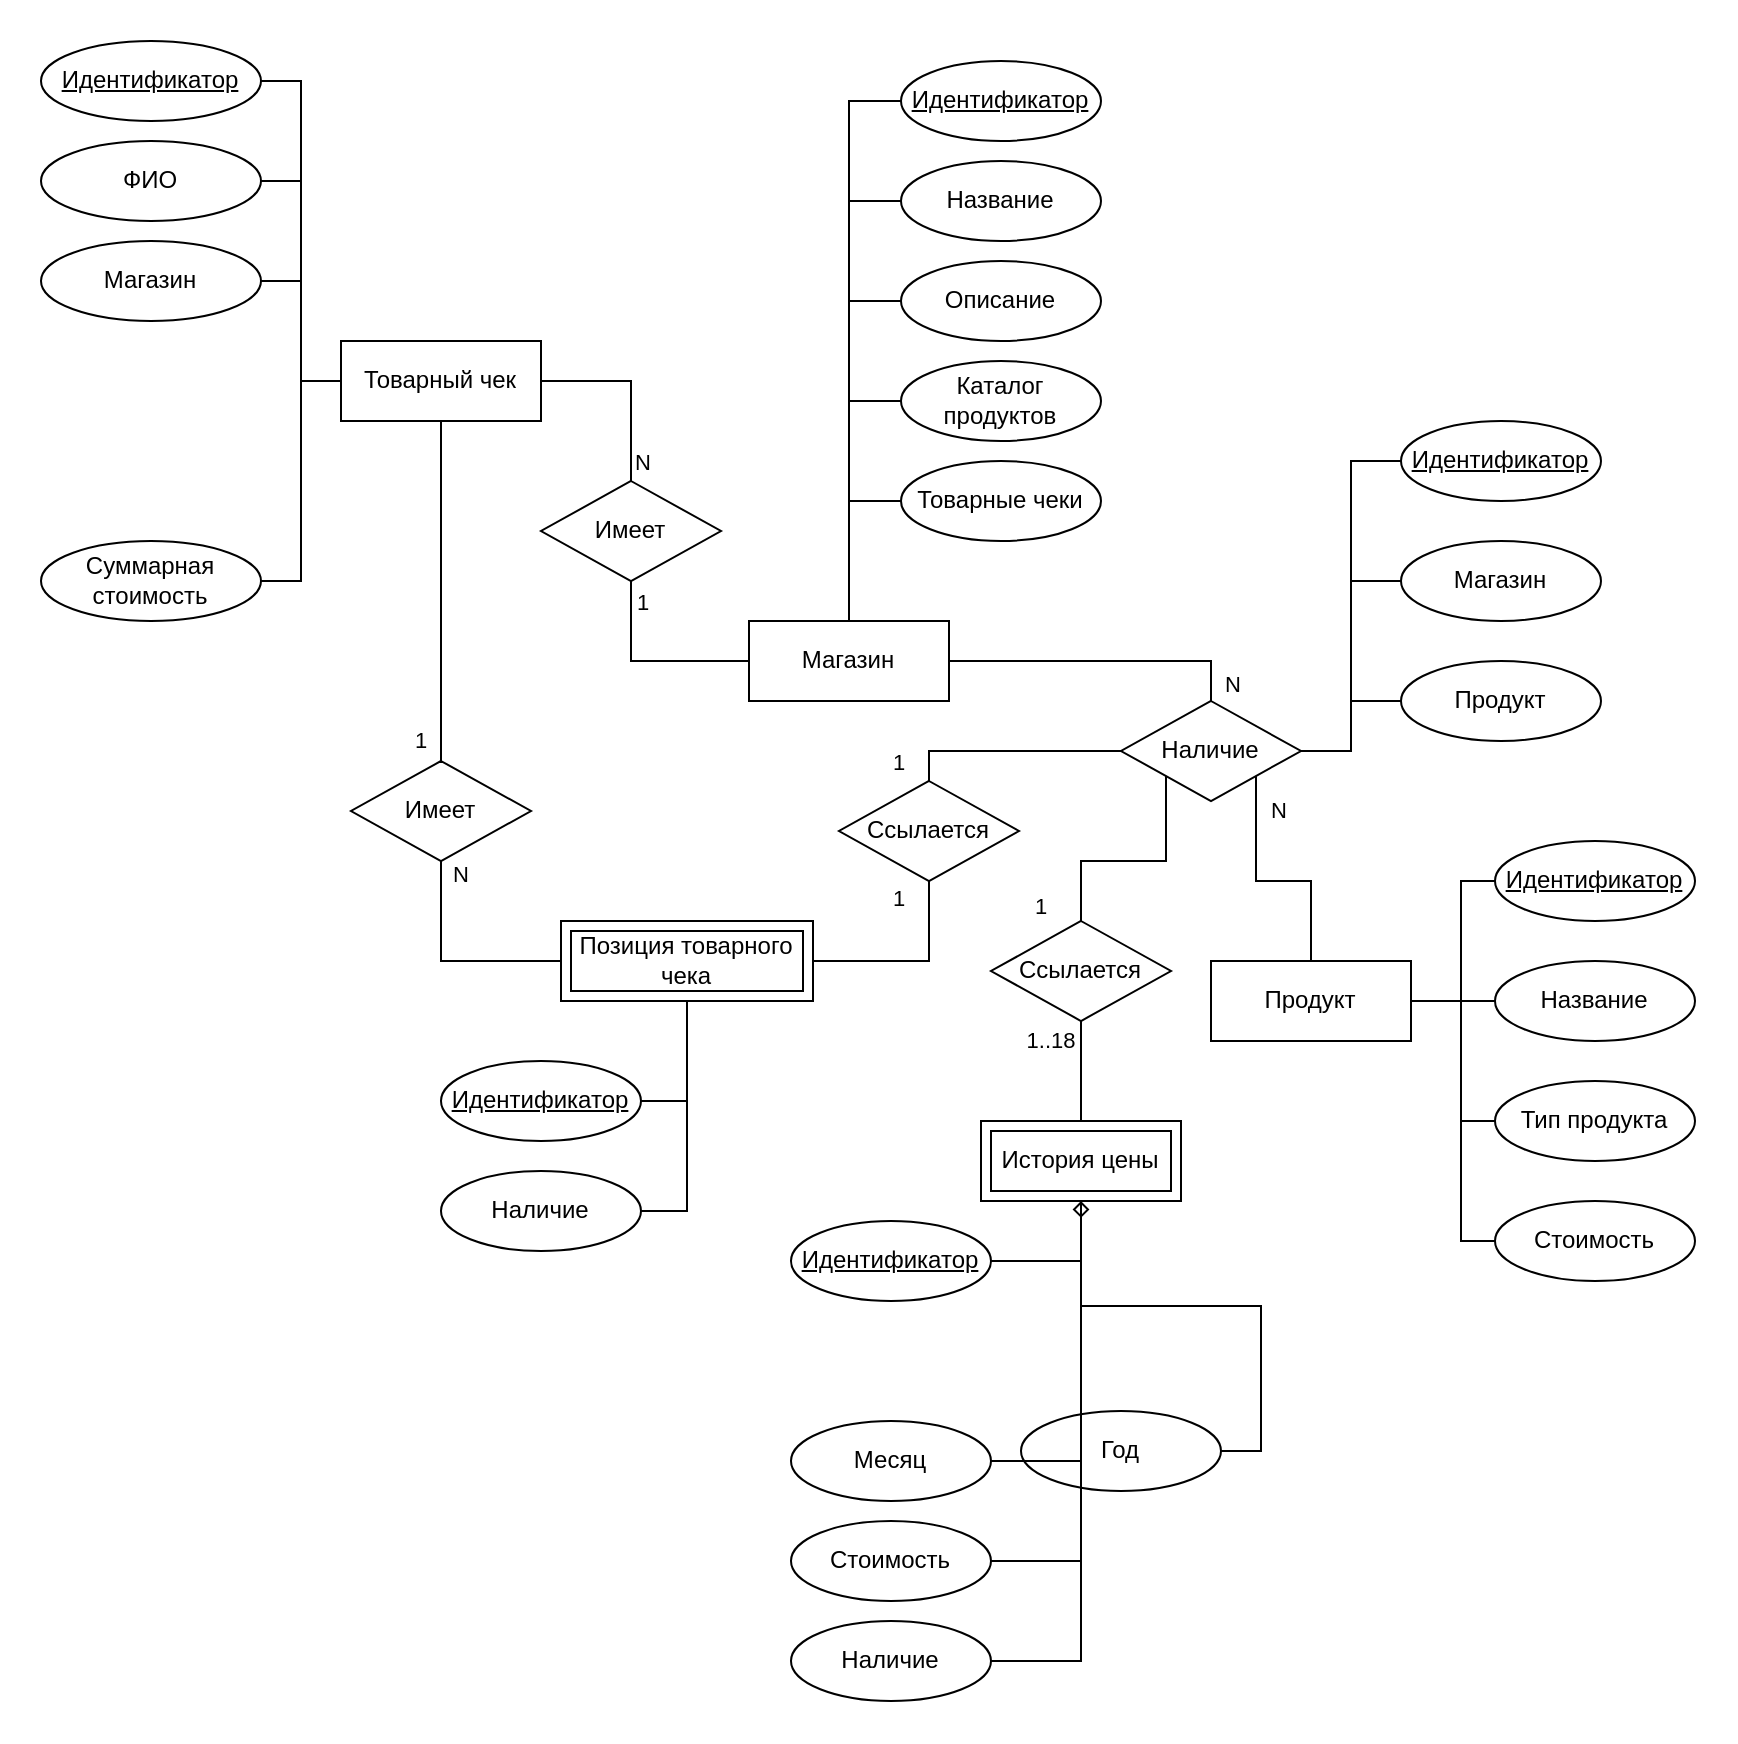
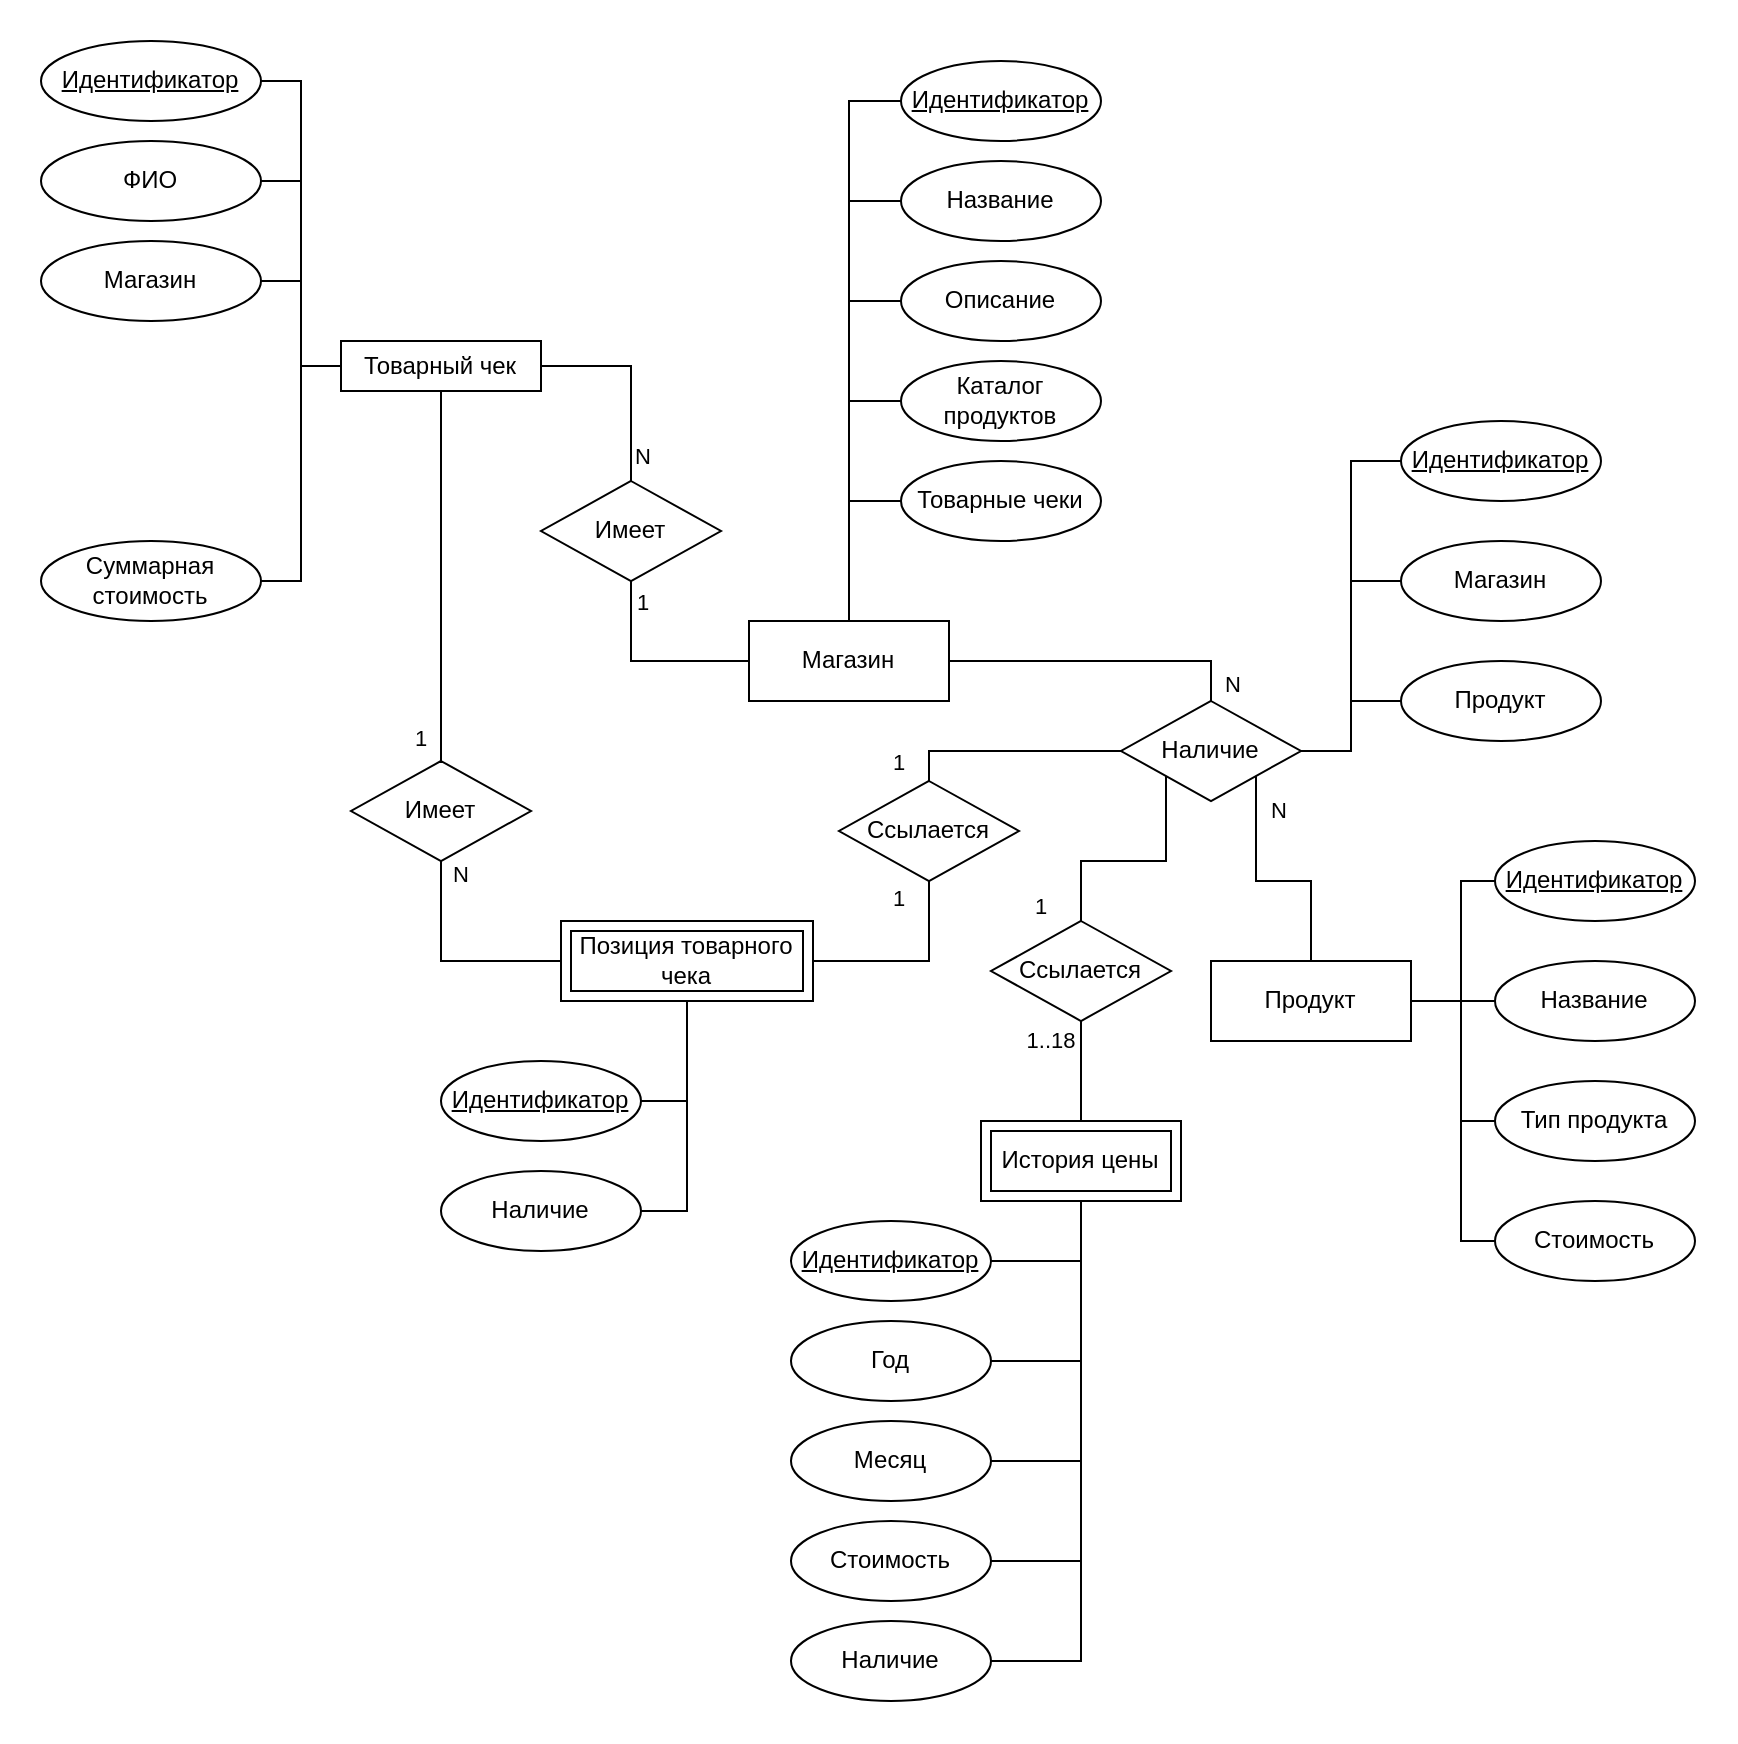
(441, 381) -> (441, 366)
(1121, 1451) -> (891, 1361)
(1024, 1461) -> (1024, 1461)
